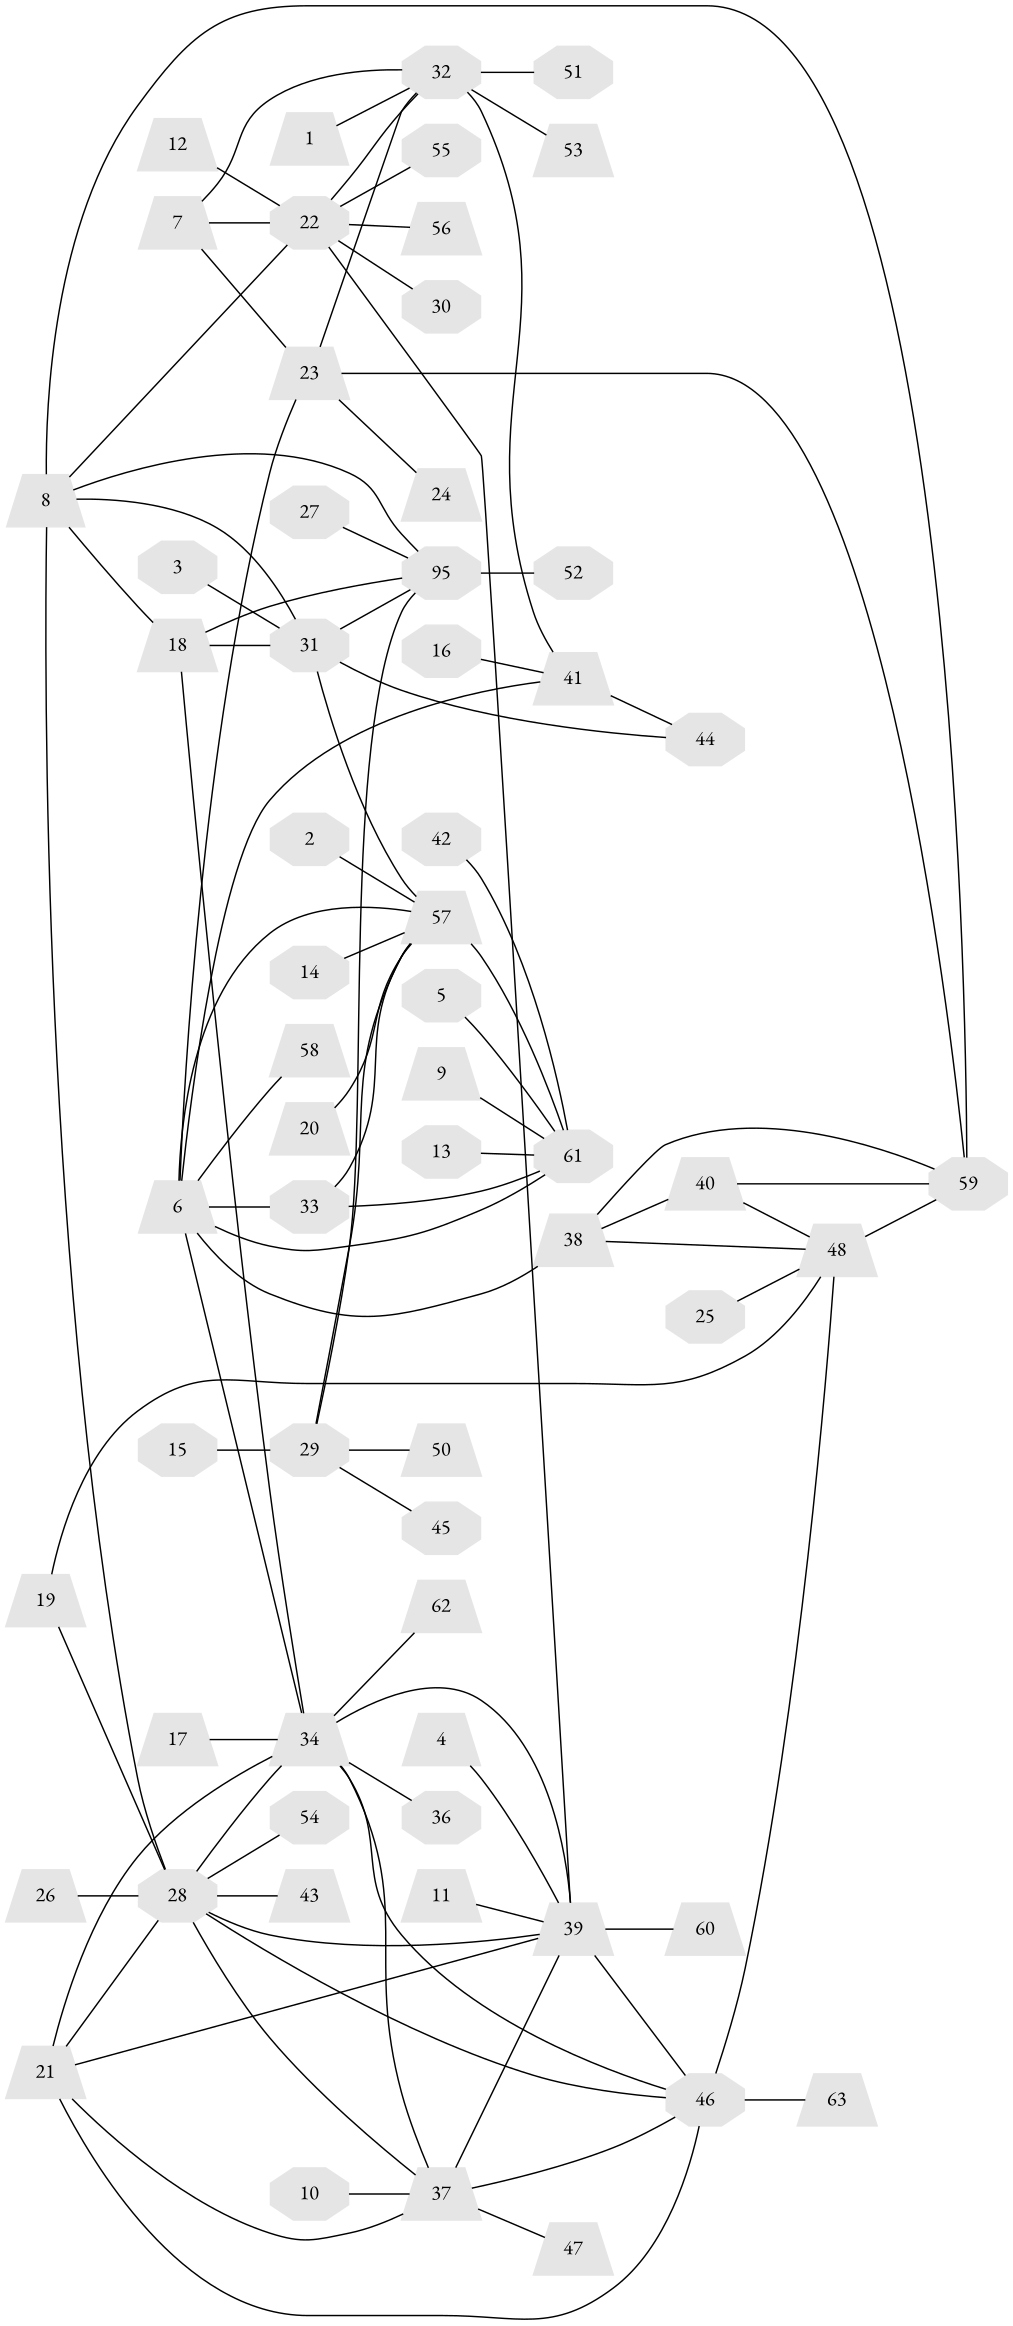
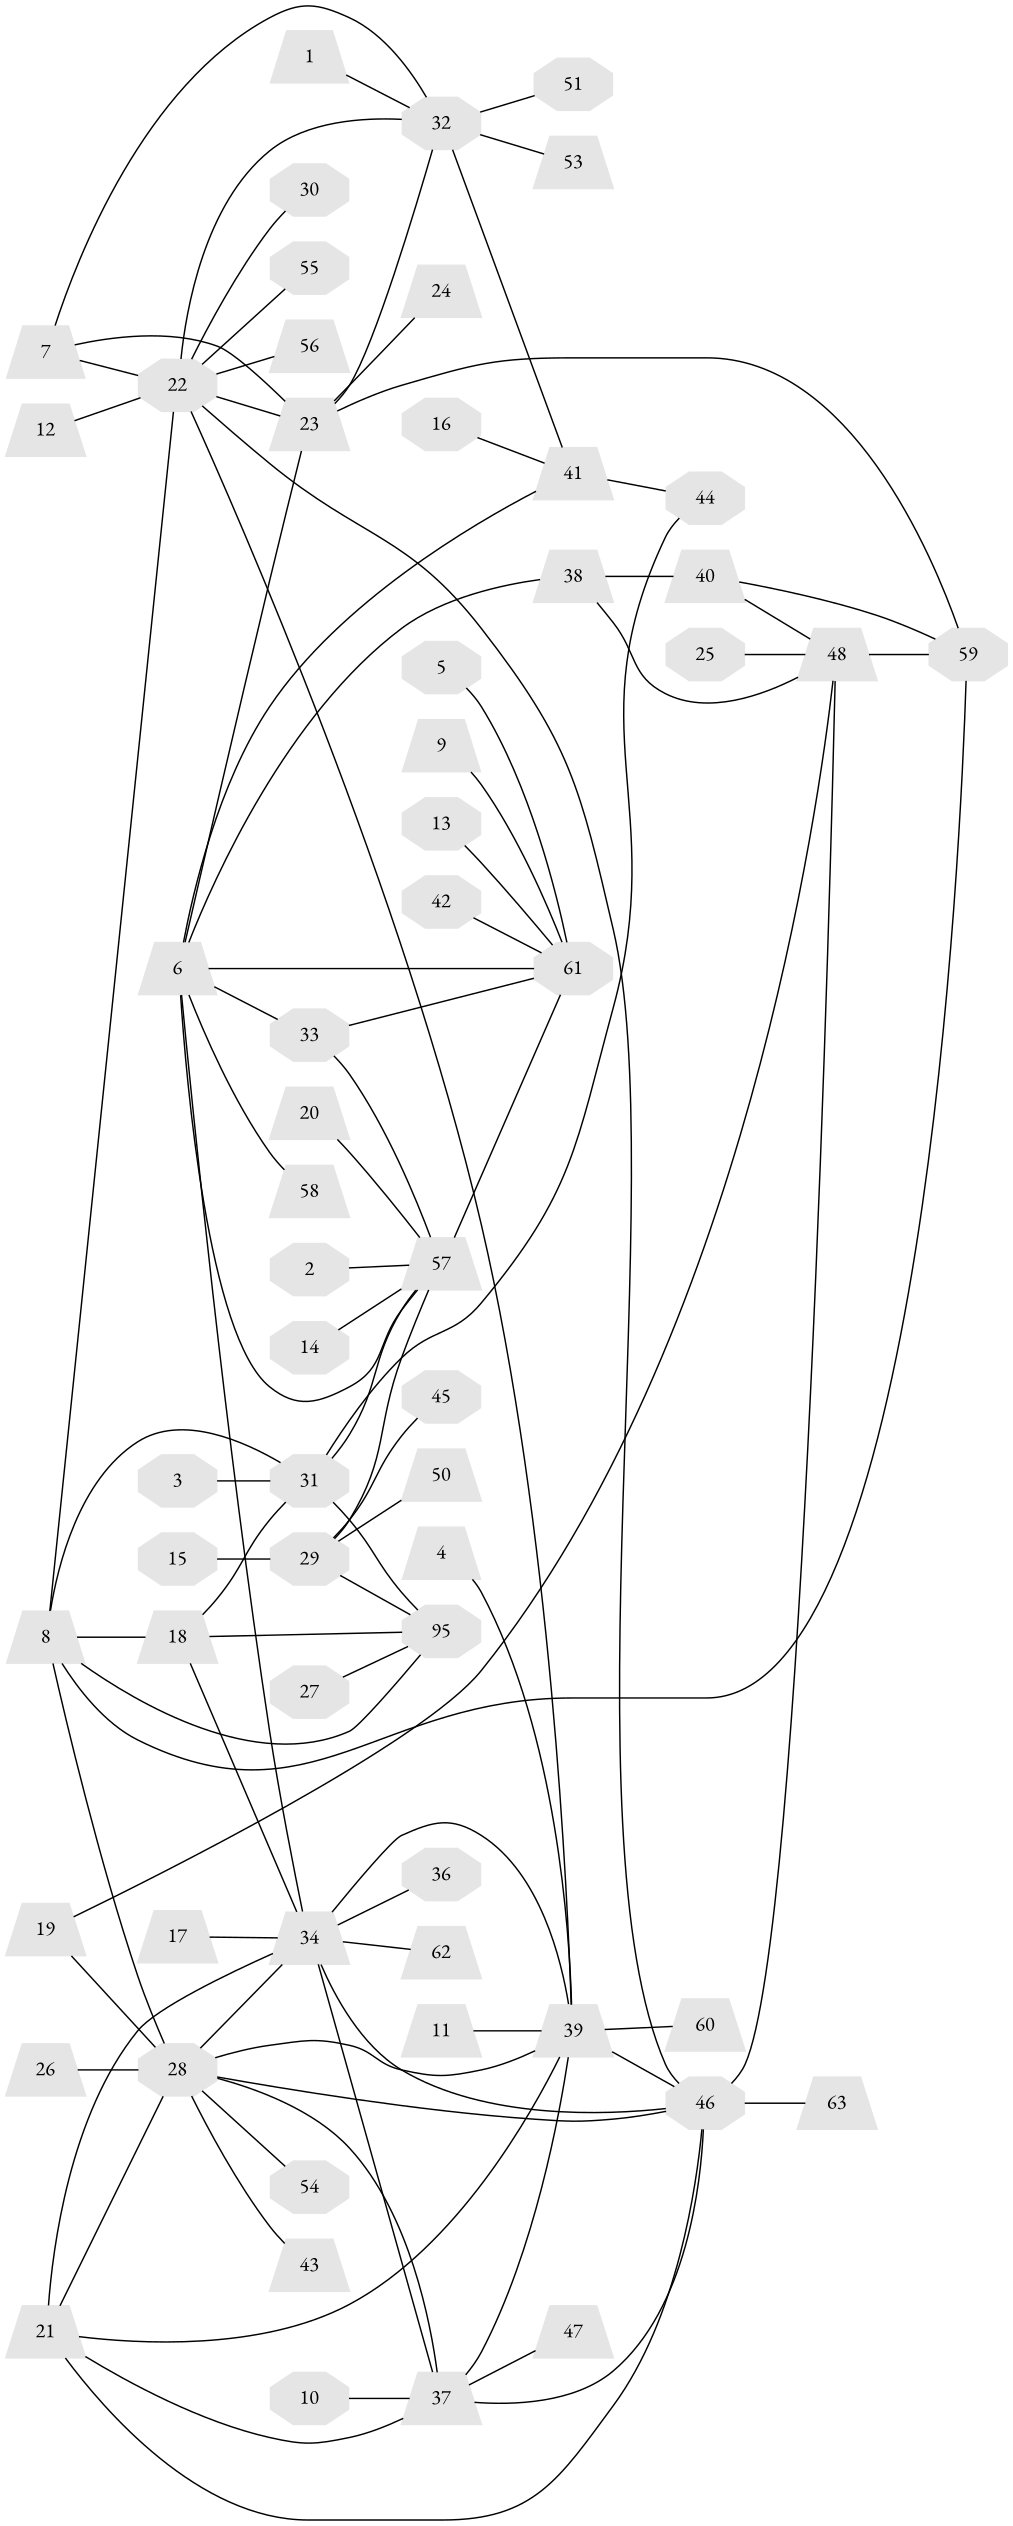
none -> (248, 406)
(573, 573) -> none
(753, 1129) -> none
none -> (631, 1165)
